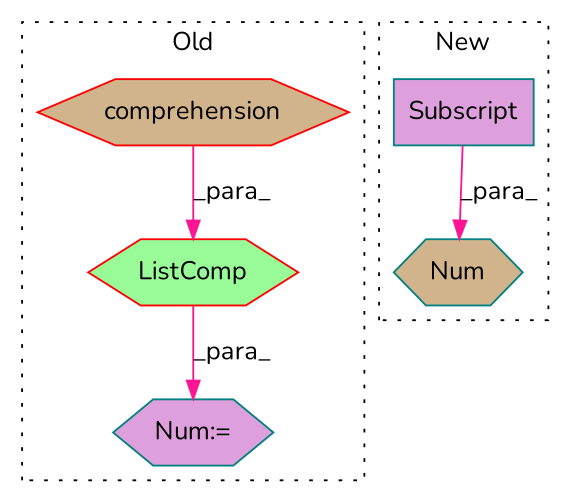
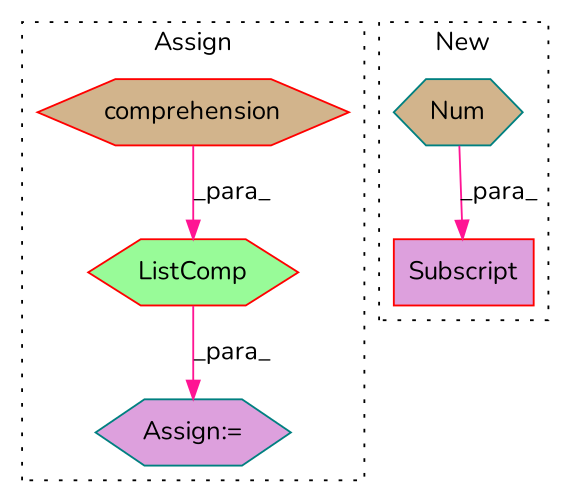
(193, 43) -> (193, 43)
(464, 112) -> (464, 272)
(461, 183) -> (461, 183)
(193, 432) -> (193, 432)
